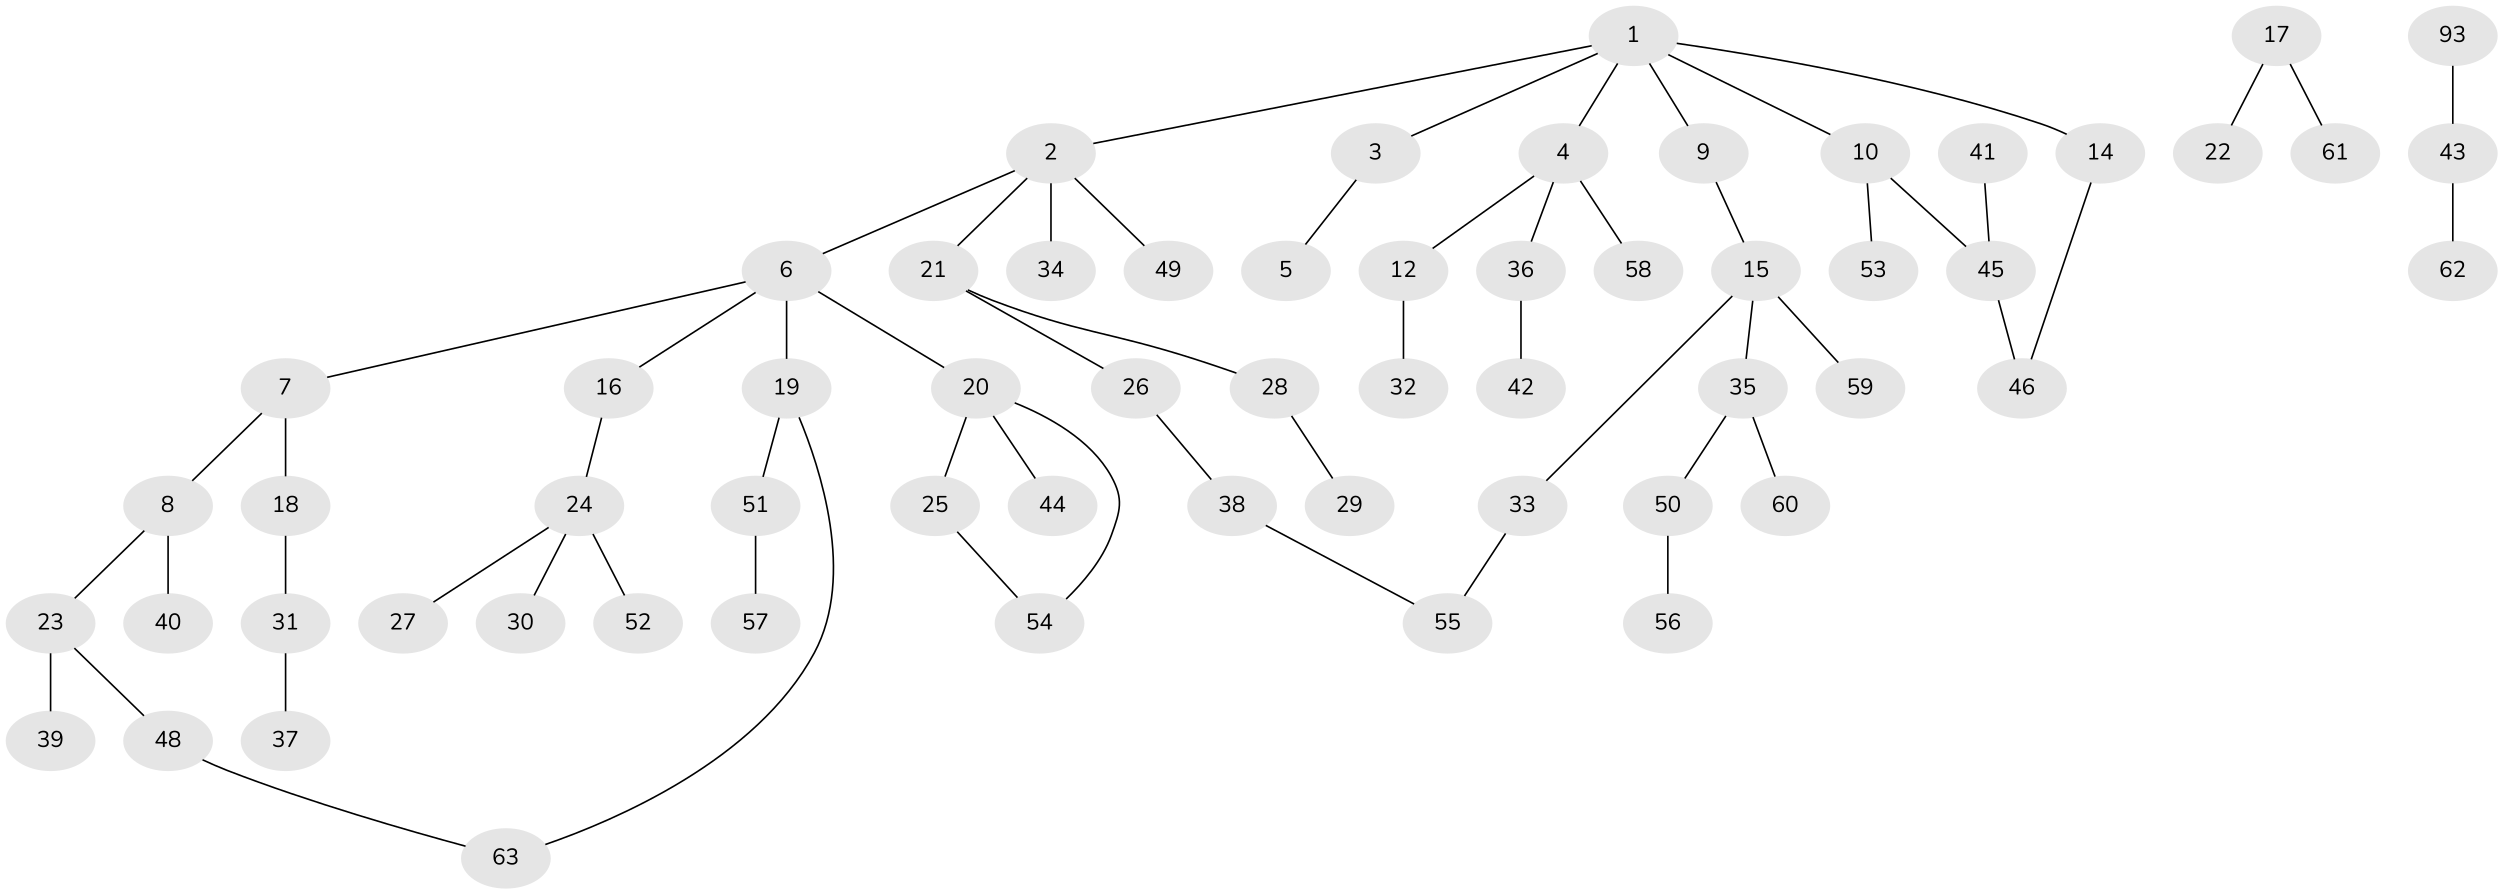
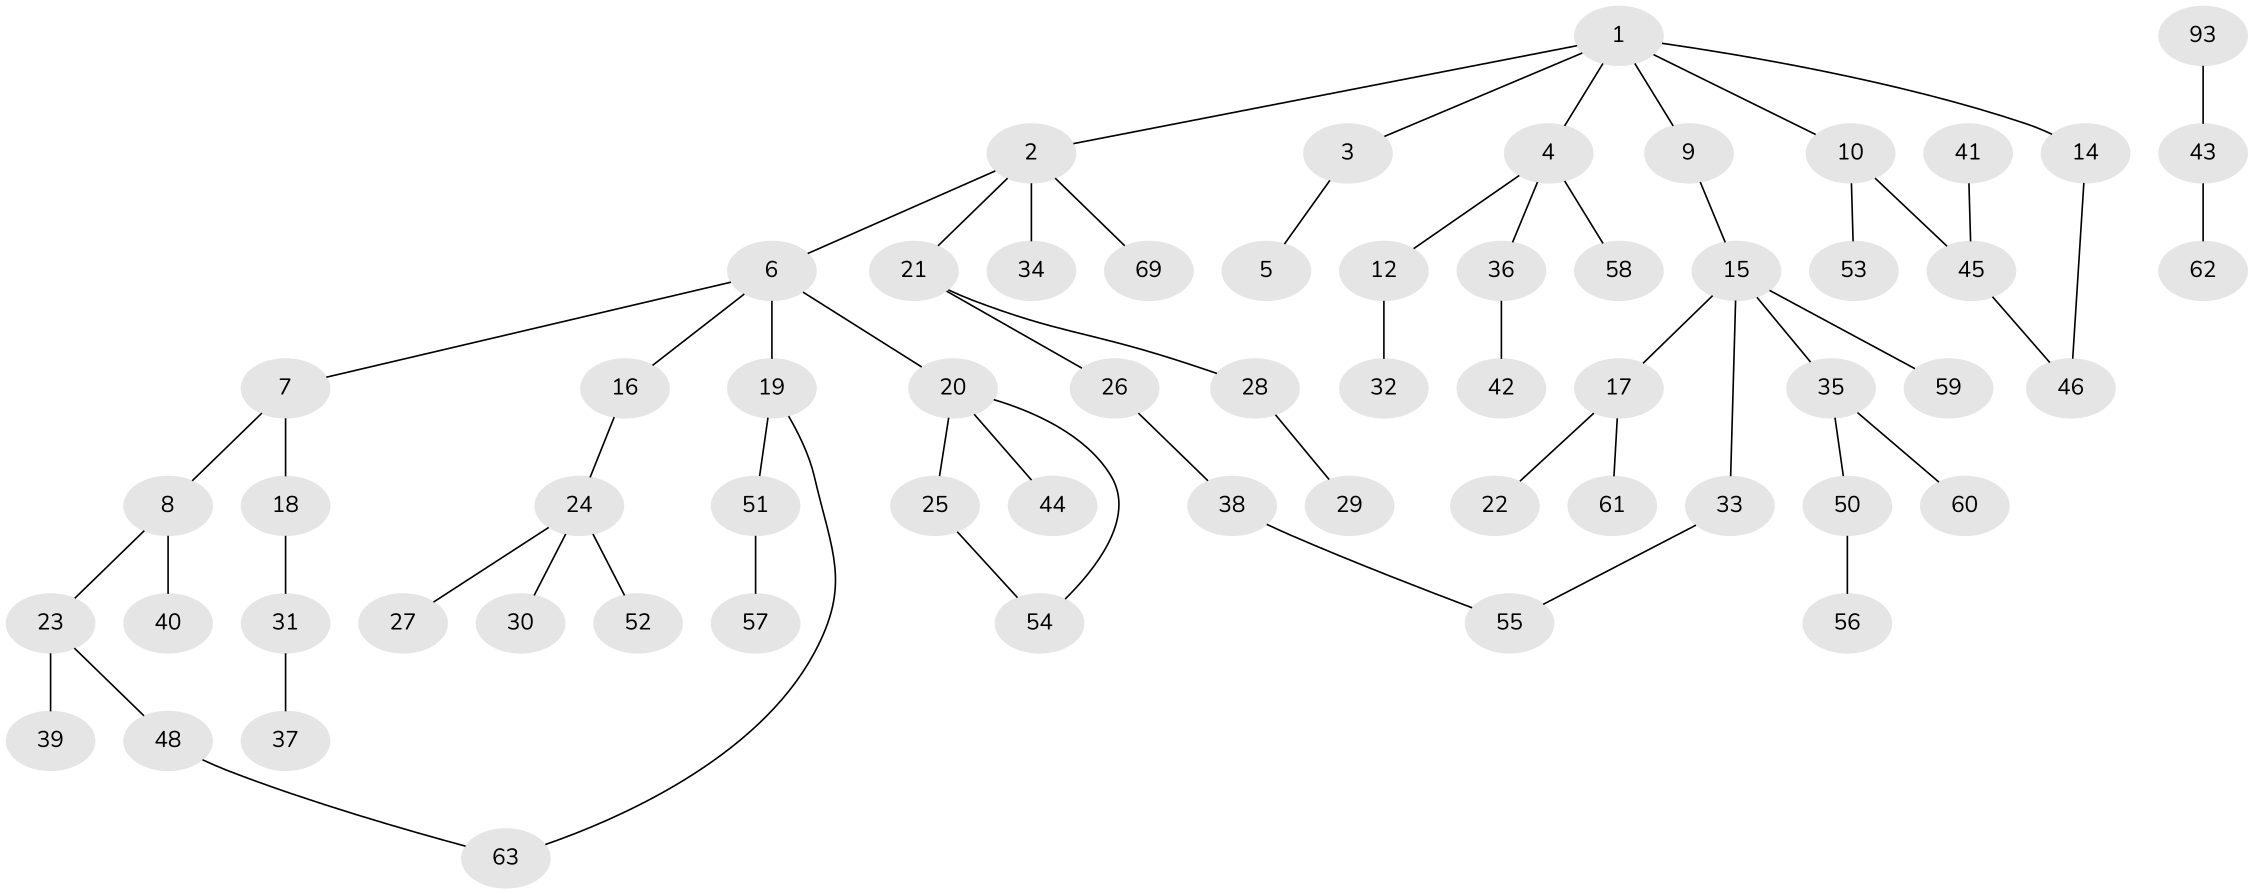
(1168, 271) -> (1149, 271)
none -> (1678, 329)
